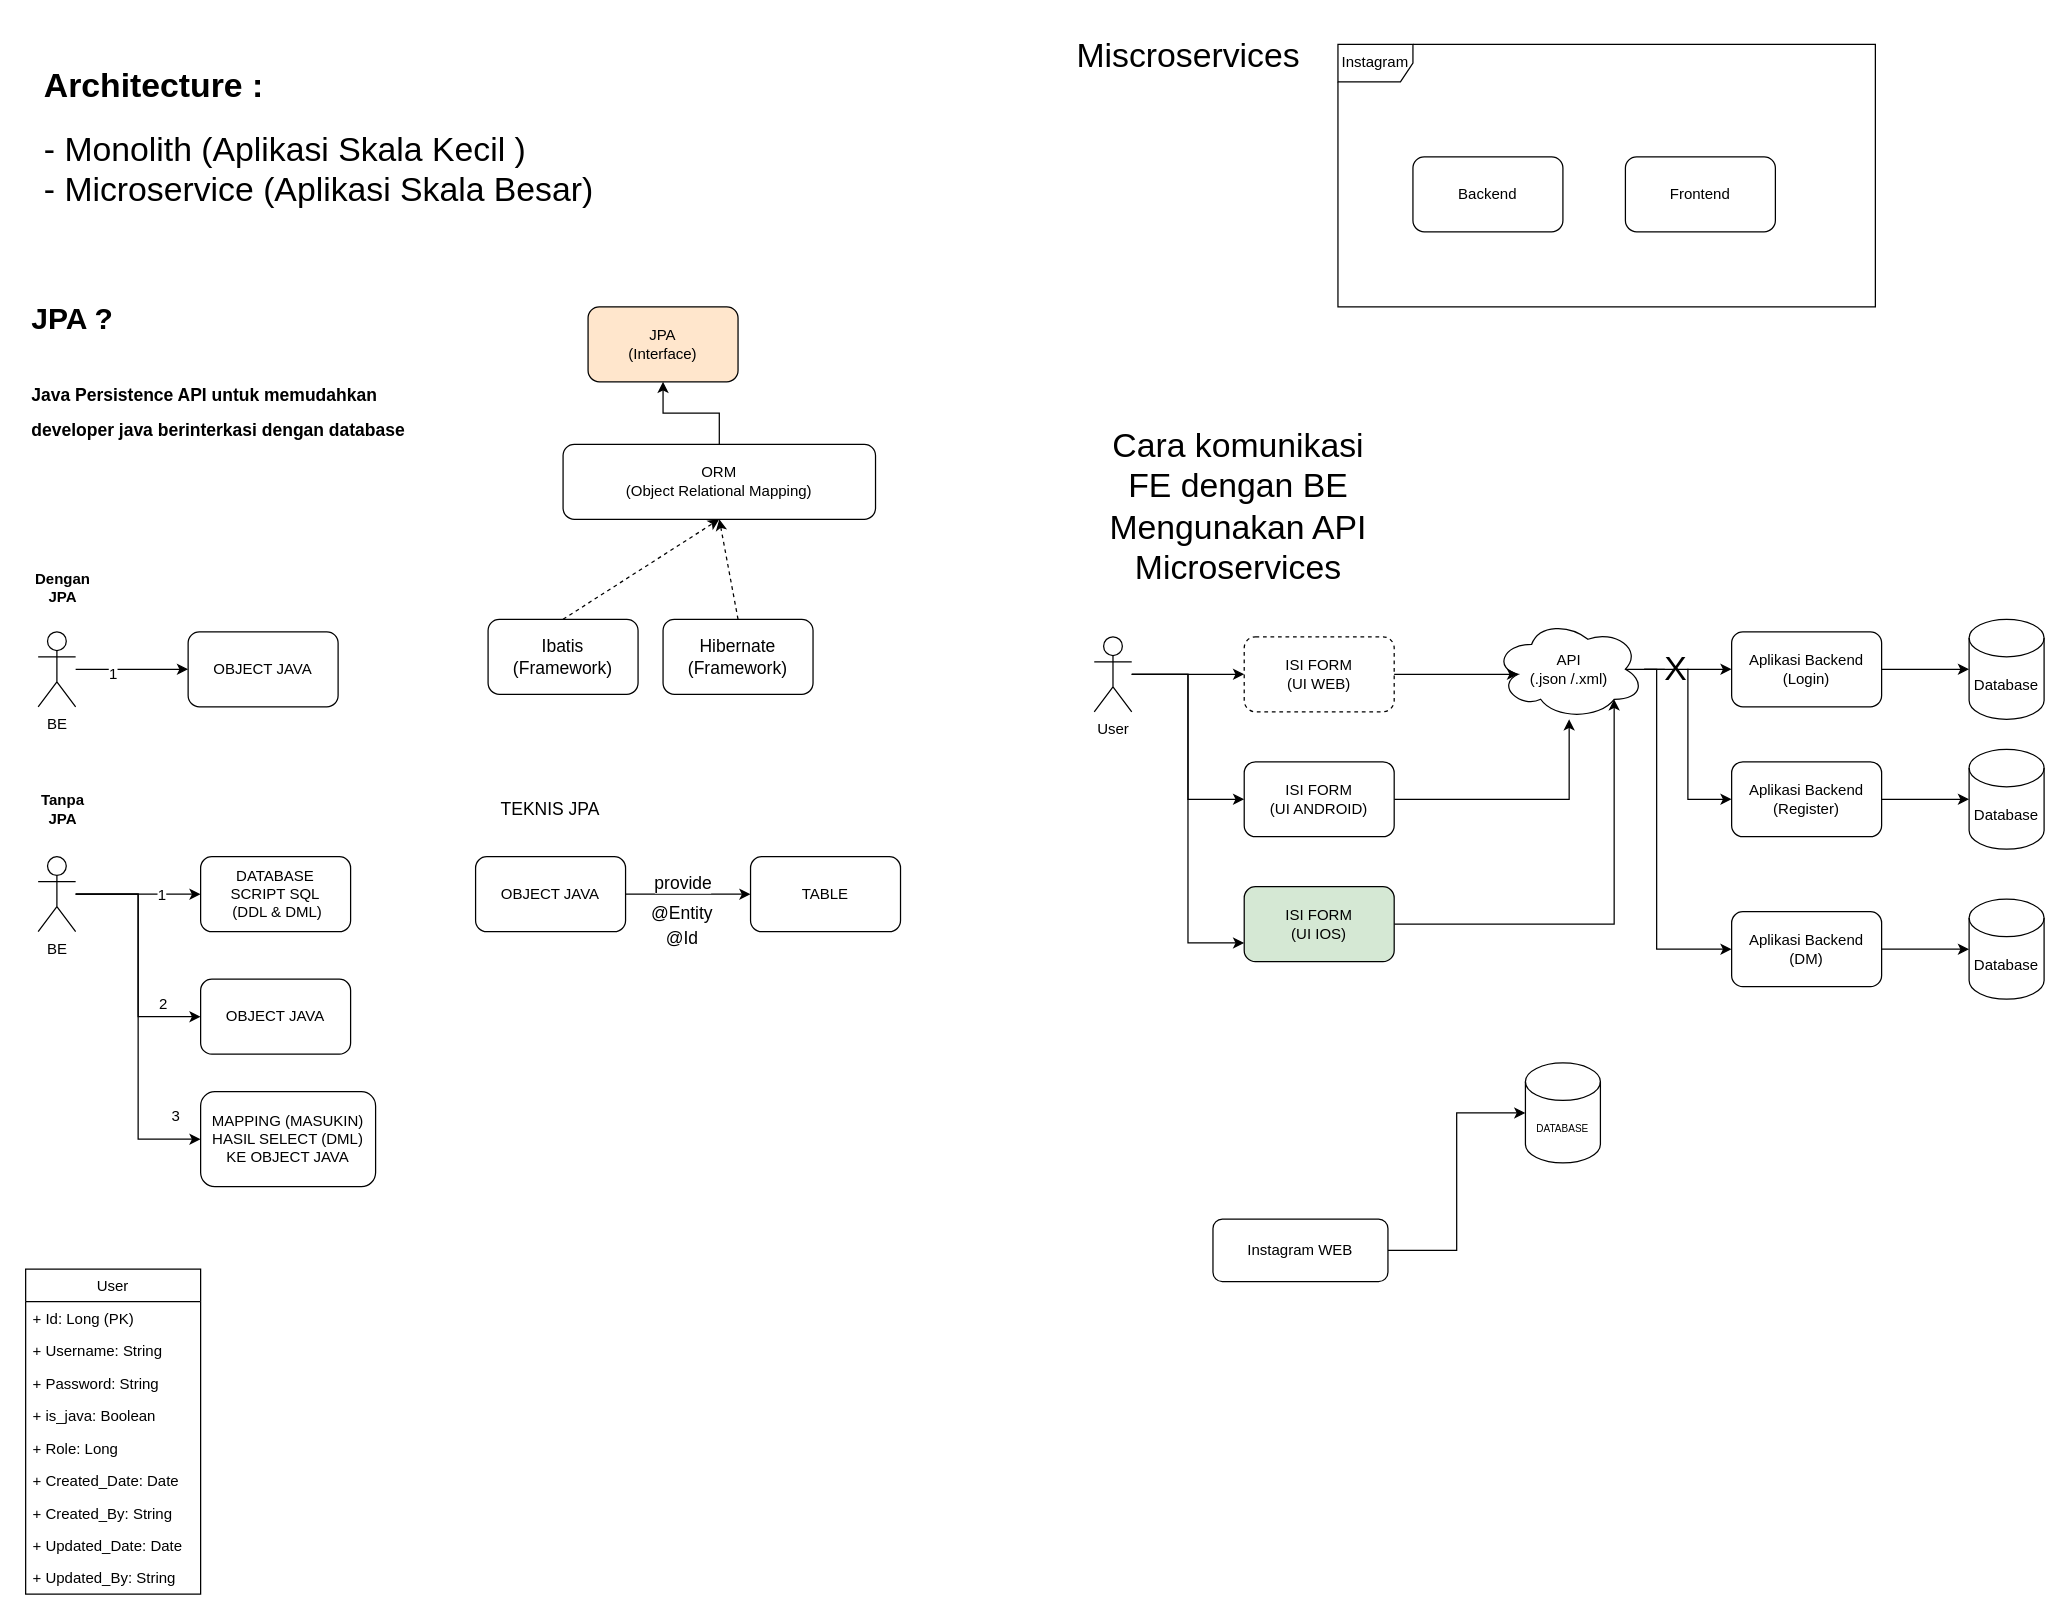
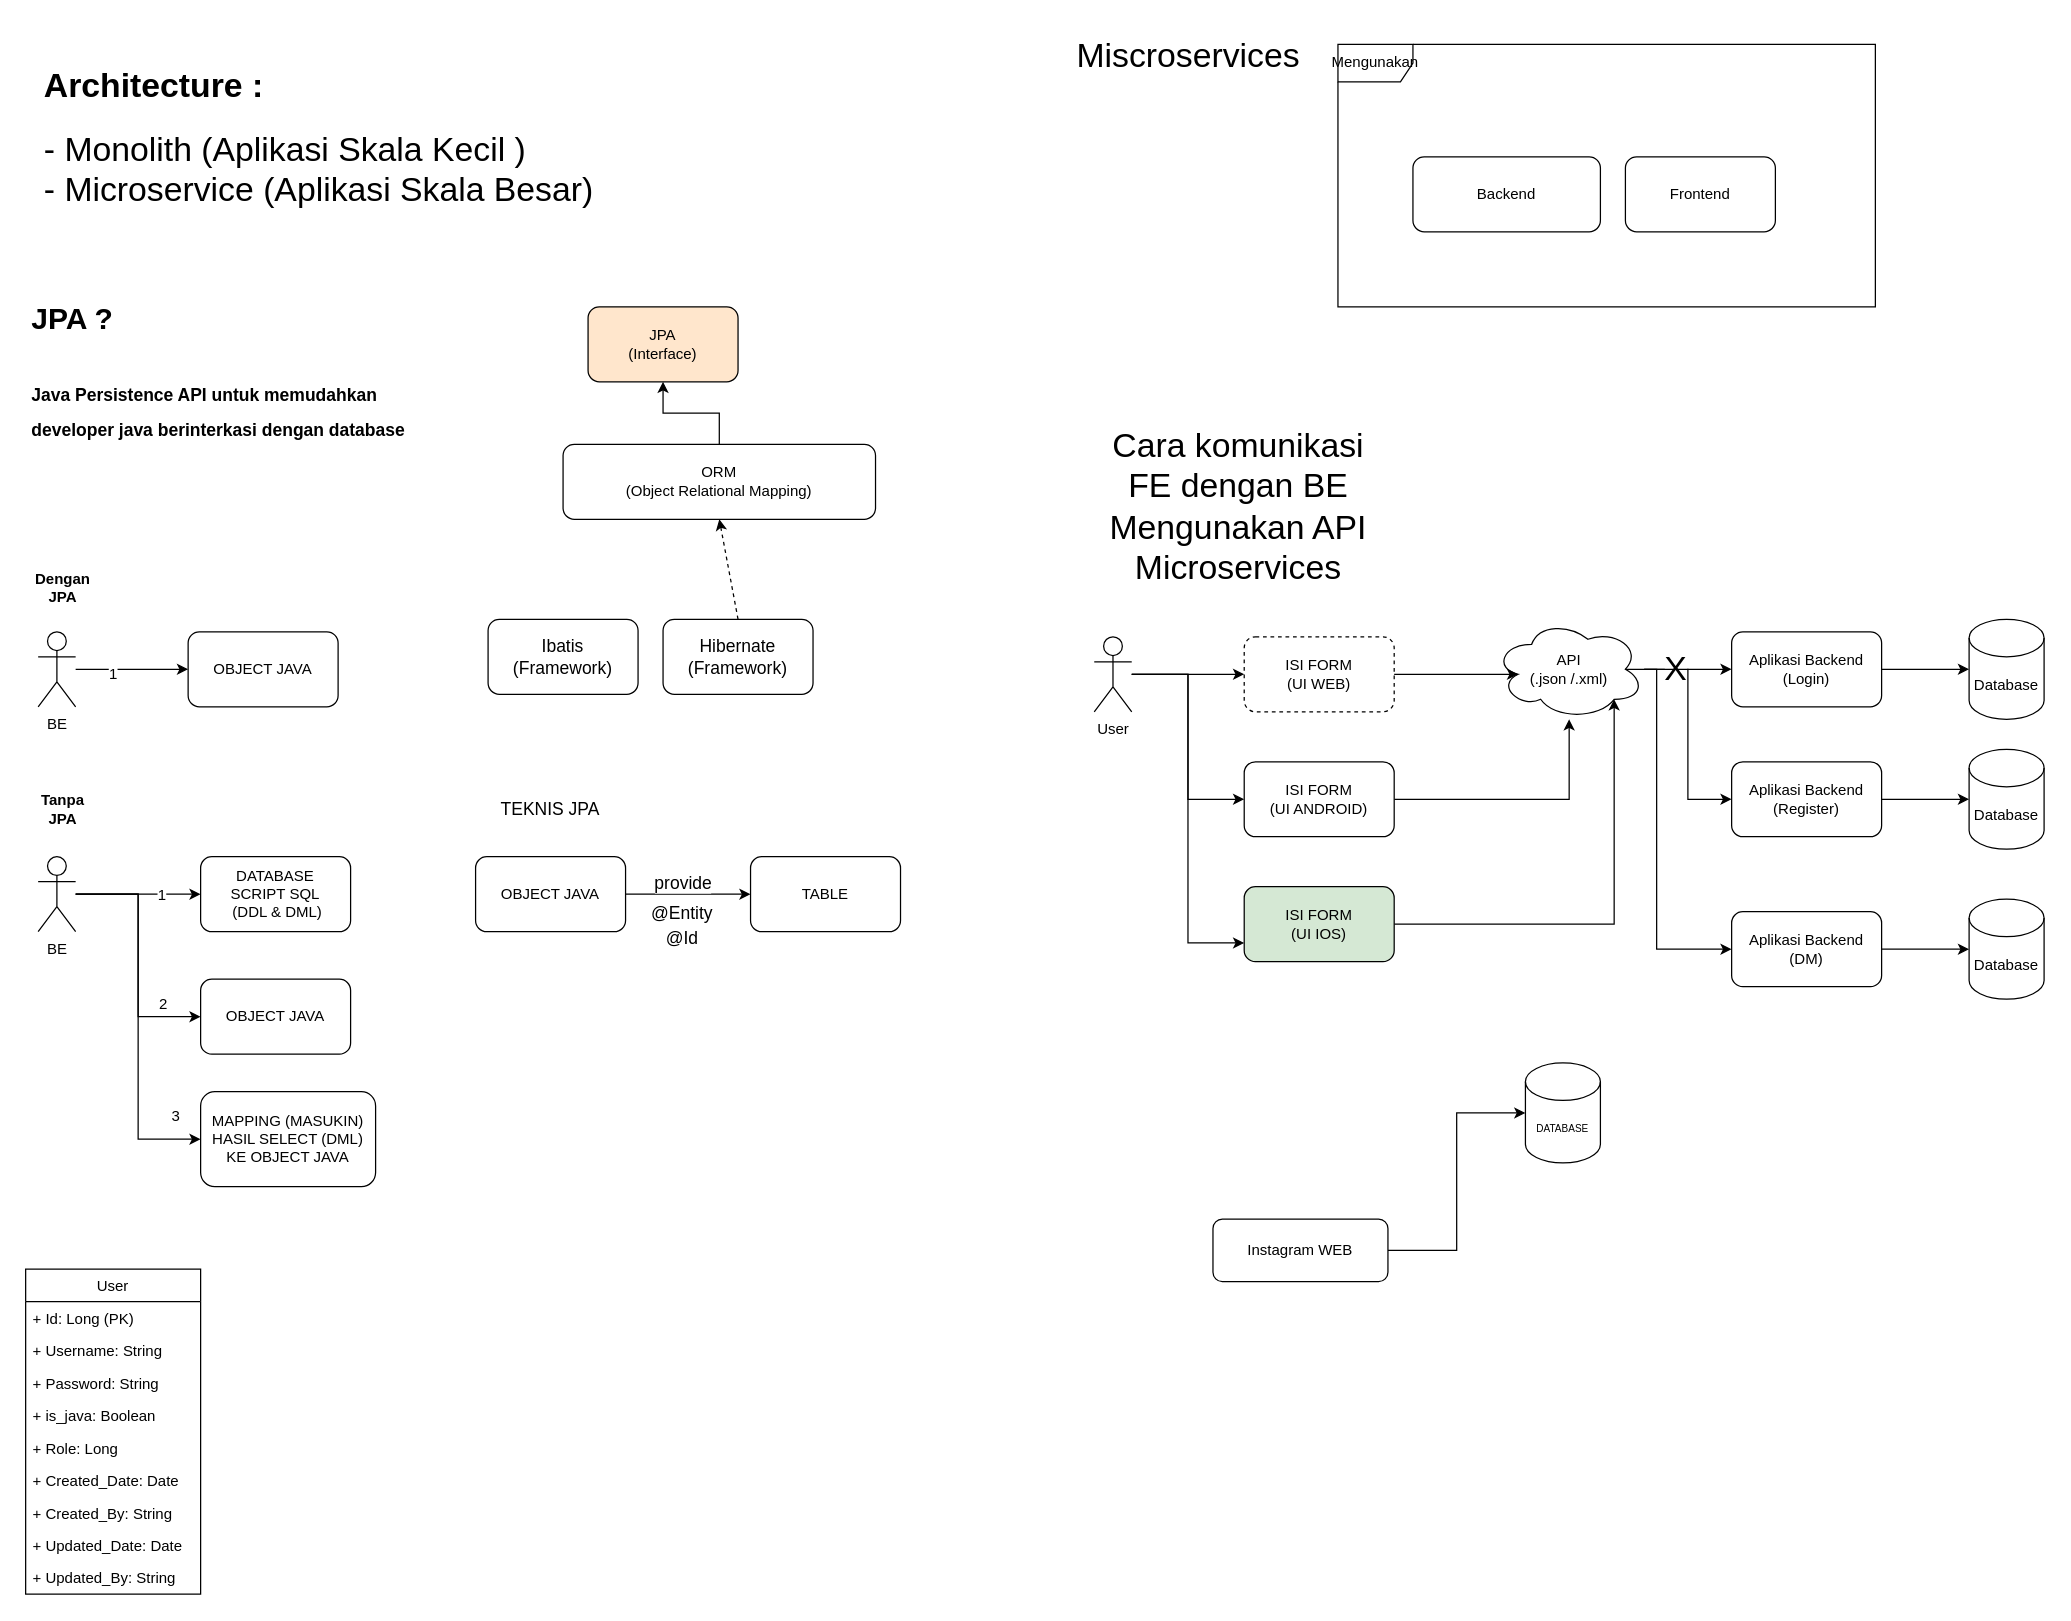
(1376, 63) -> (1376, 63)
(1488, 194) -> (1507, 194)
(637, 572) -> none
